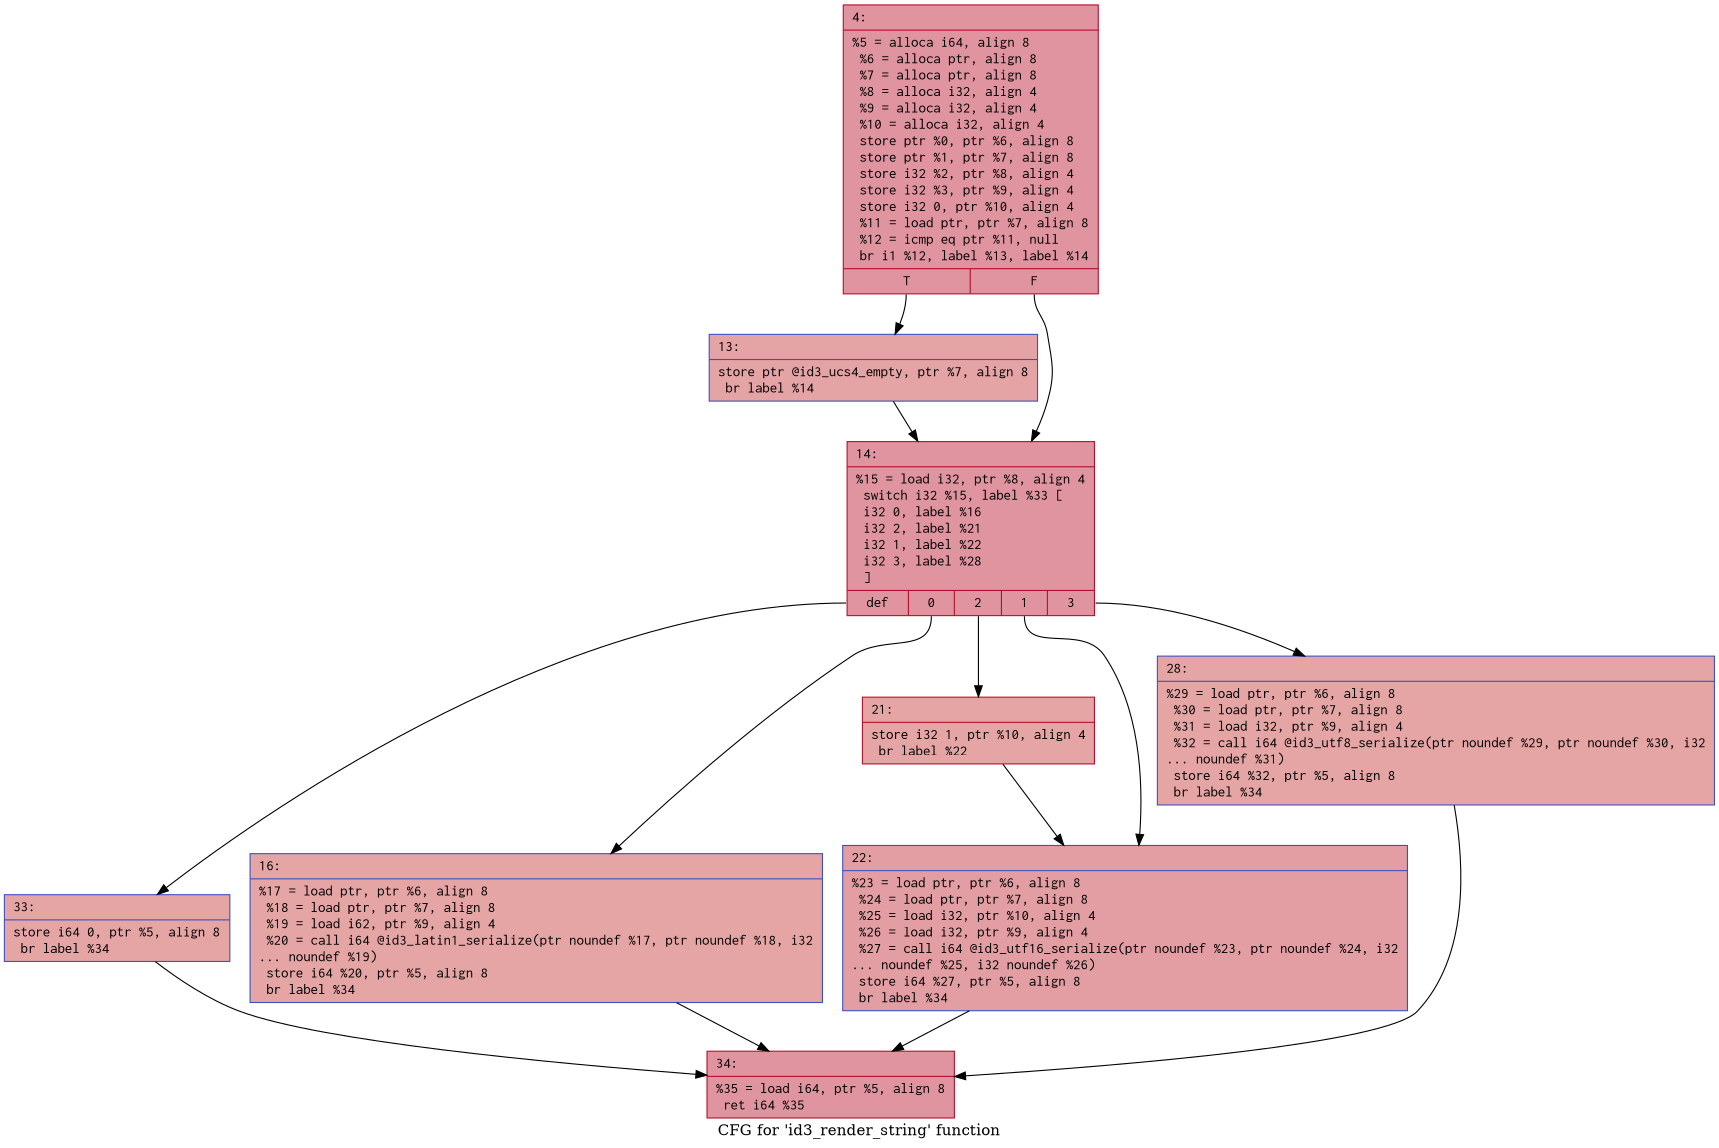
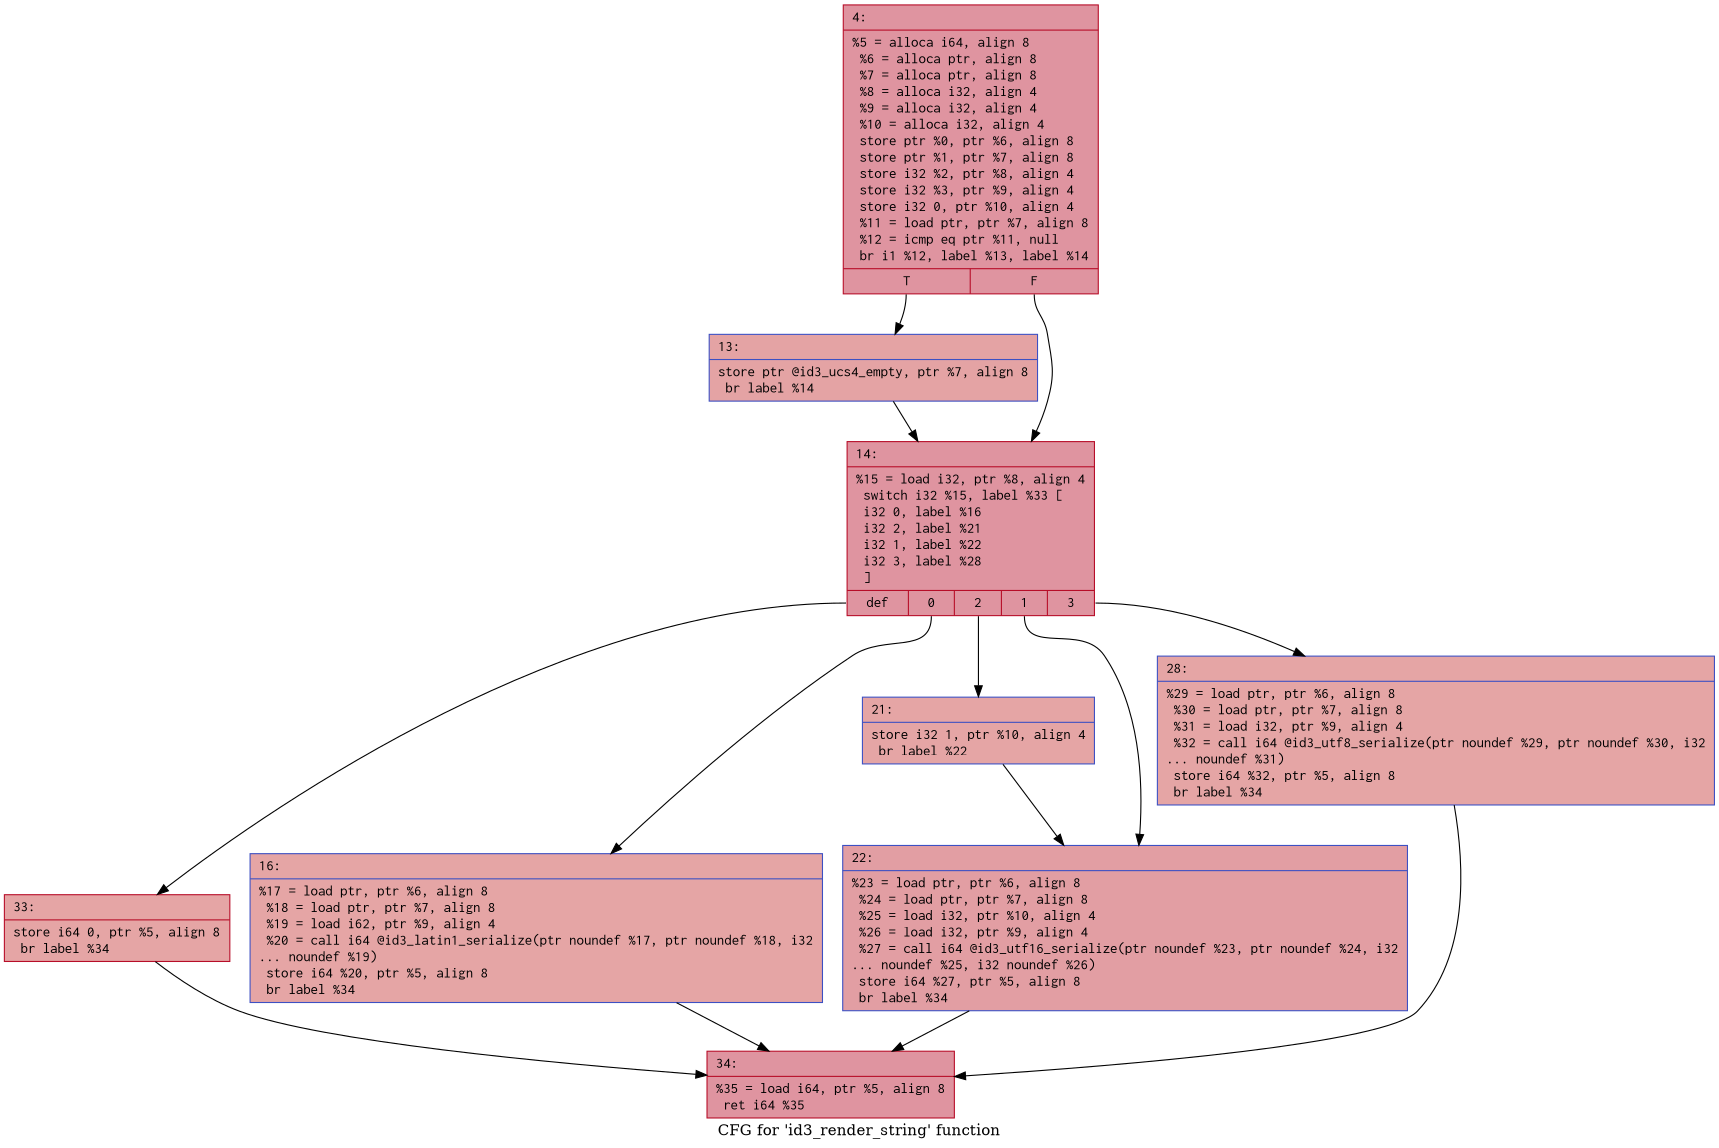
(978, 731) -> (978, 731)
(117, 928) -> (117, 928)
